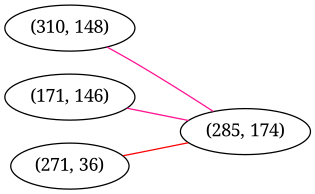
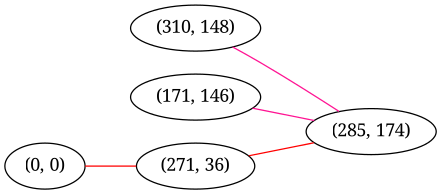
none -> (45, 166)
